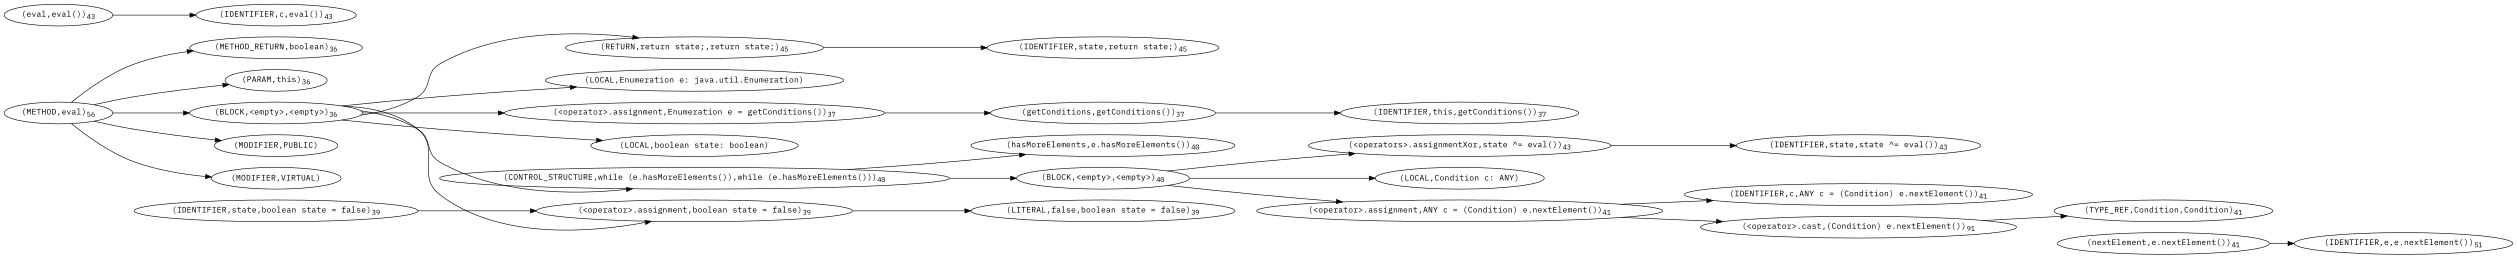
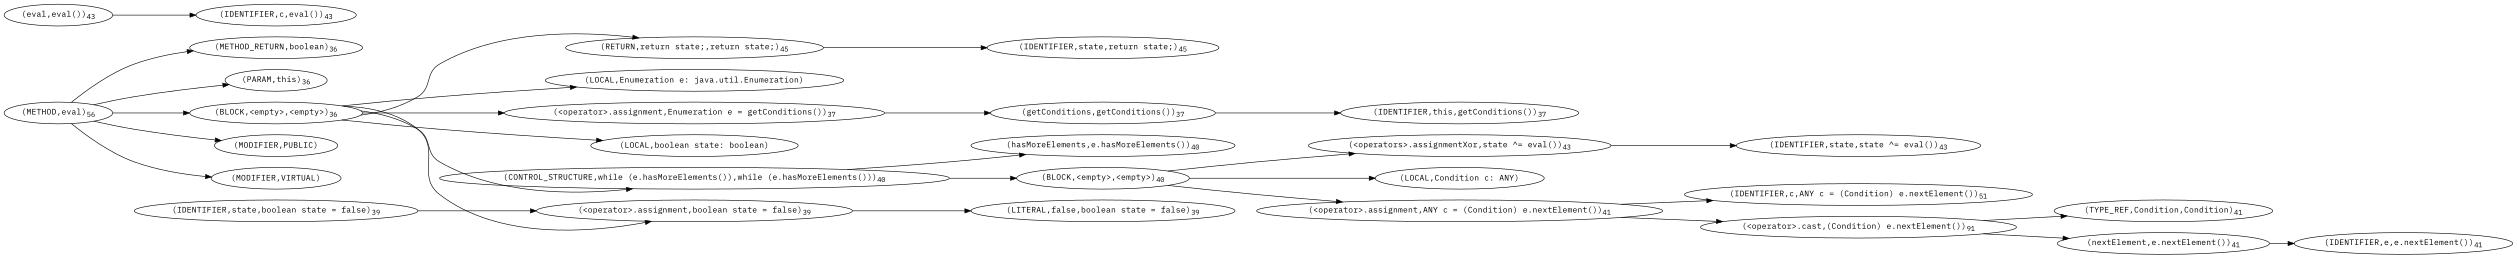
(1983, 194) -> (1983, 194)
none -> (2023, 236)
(2478, 243) -> (2478, 243)
